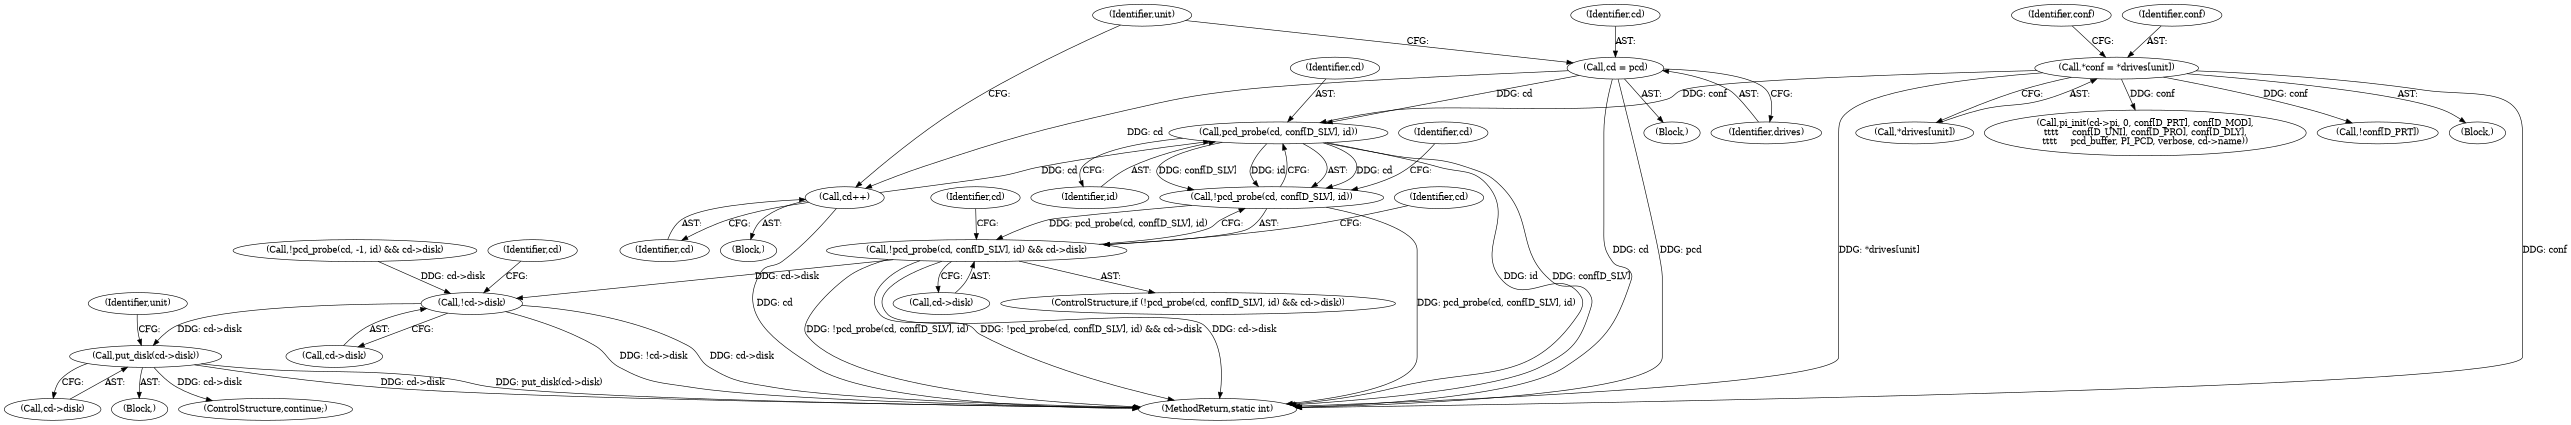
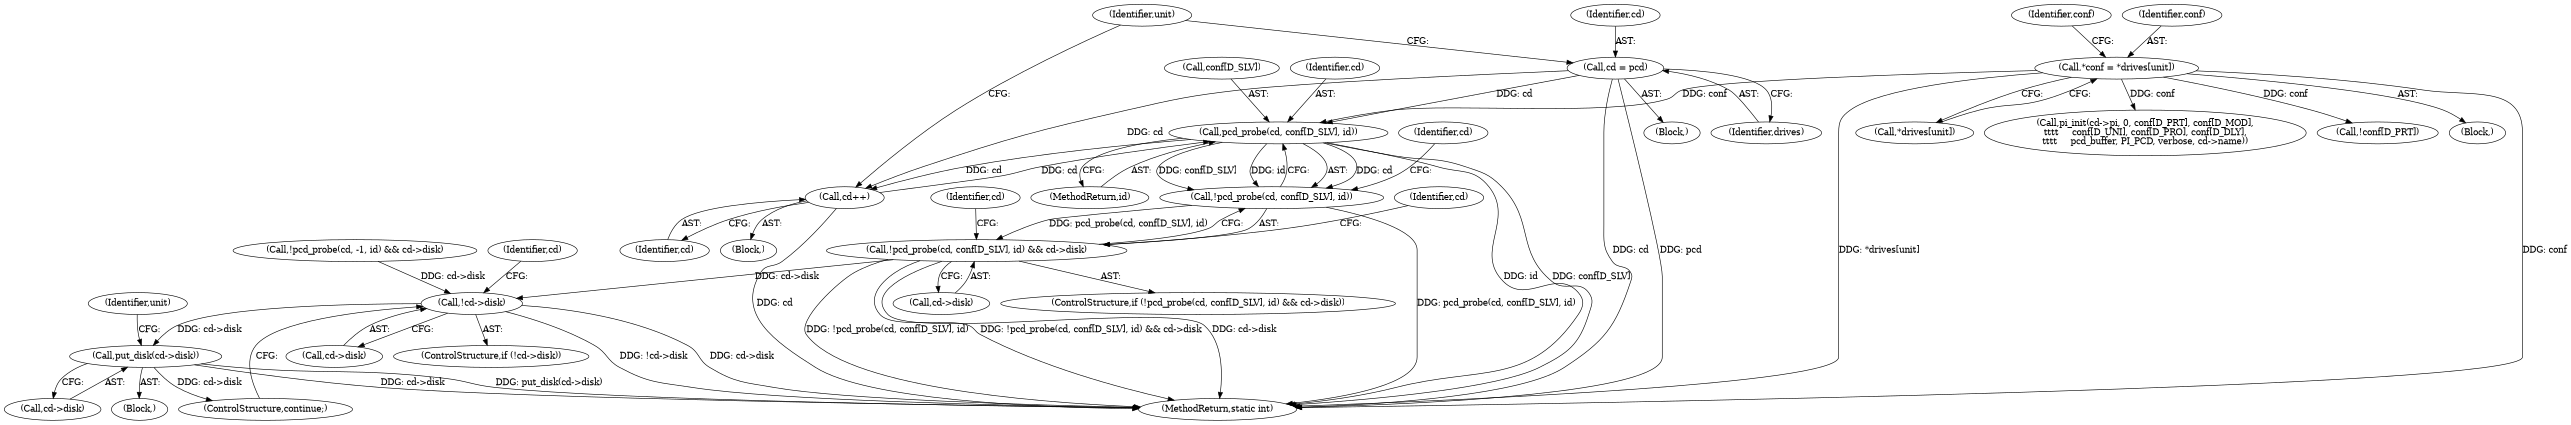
none -> (1222, 68)
(2081, 95) -> (2081, 95)
none -> (1033, 156)
(1090, 198) -> (1090, 198)
none -> (306, 322)
none -> (491, 356)
